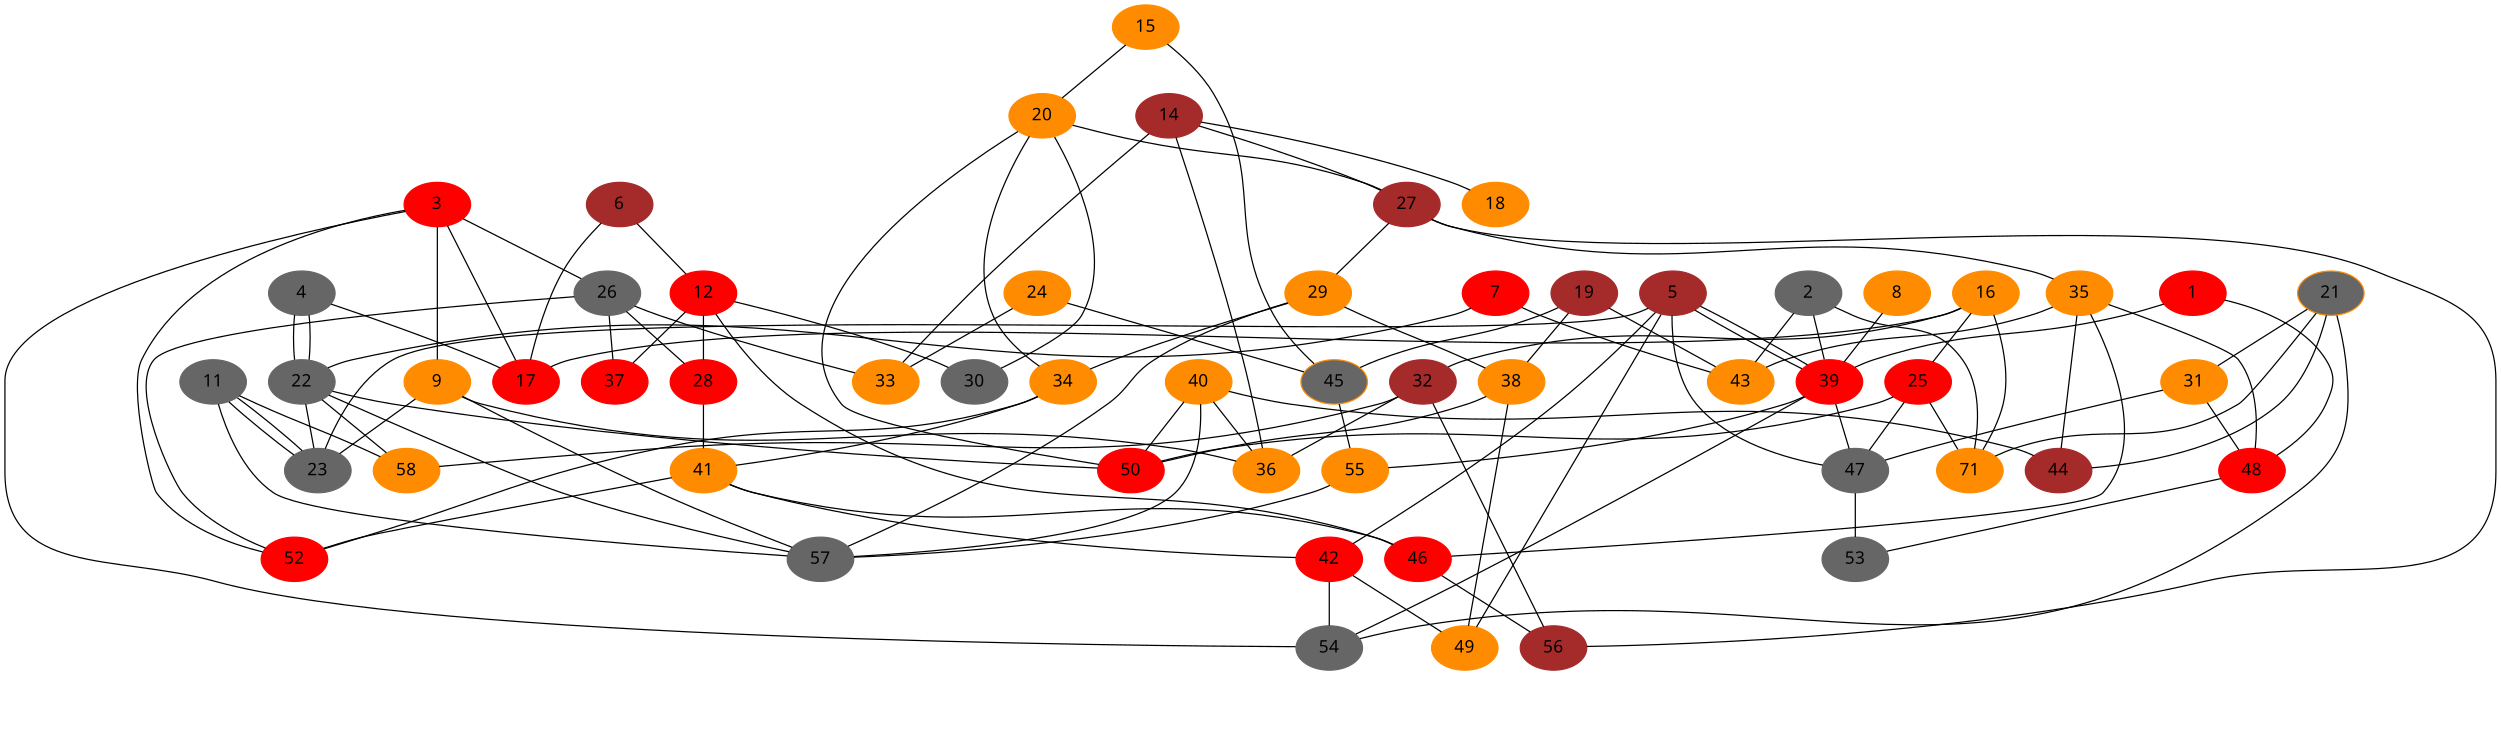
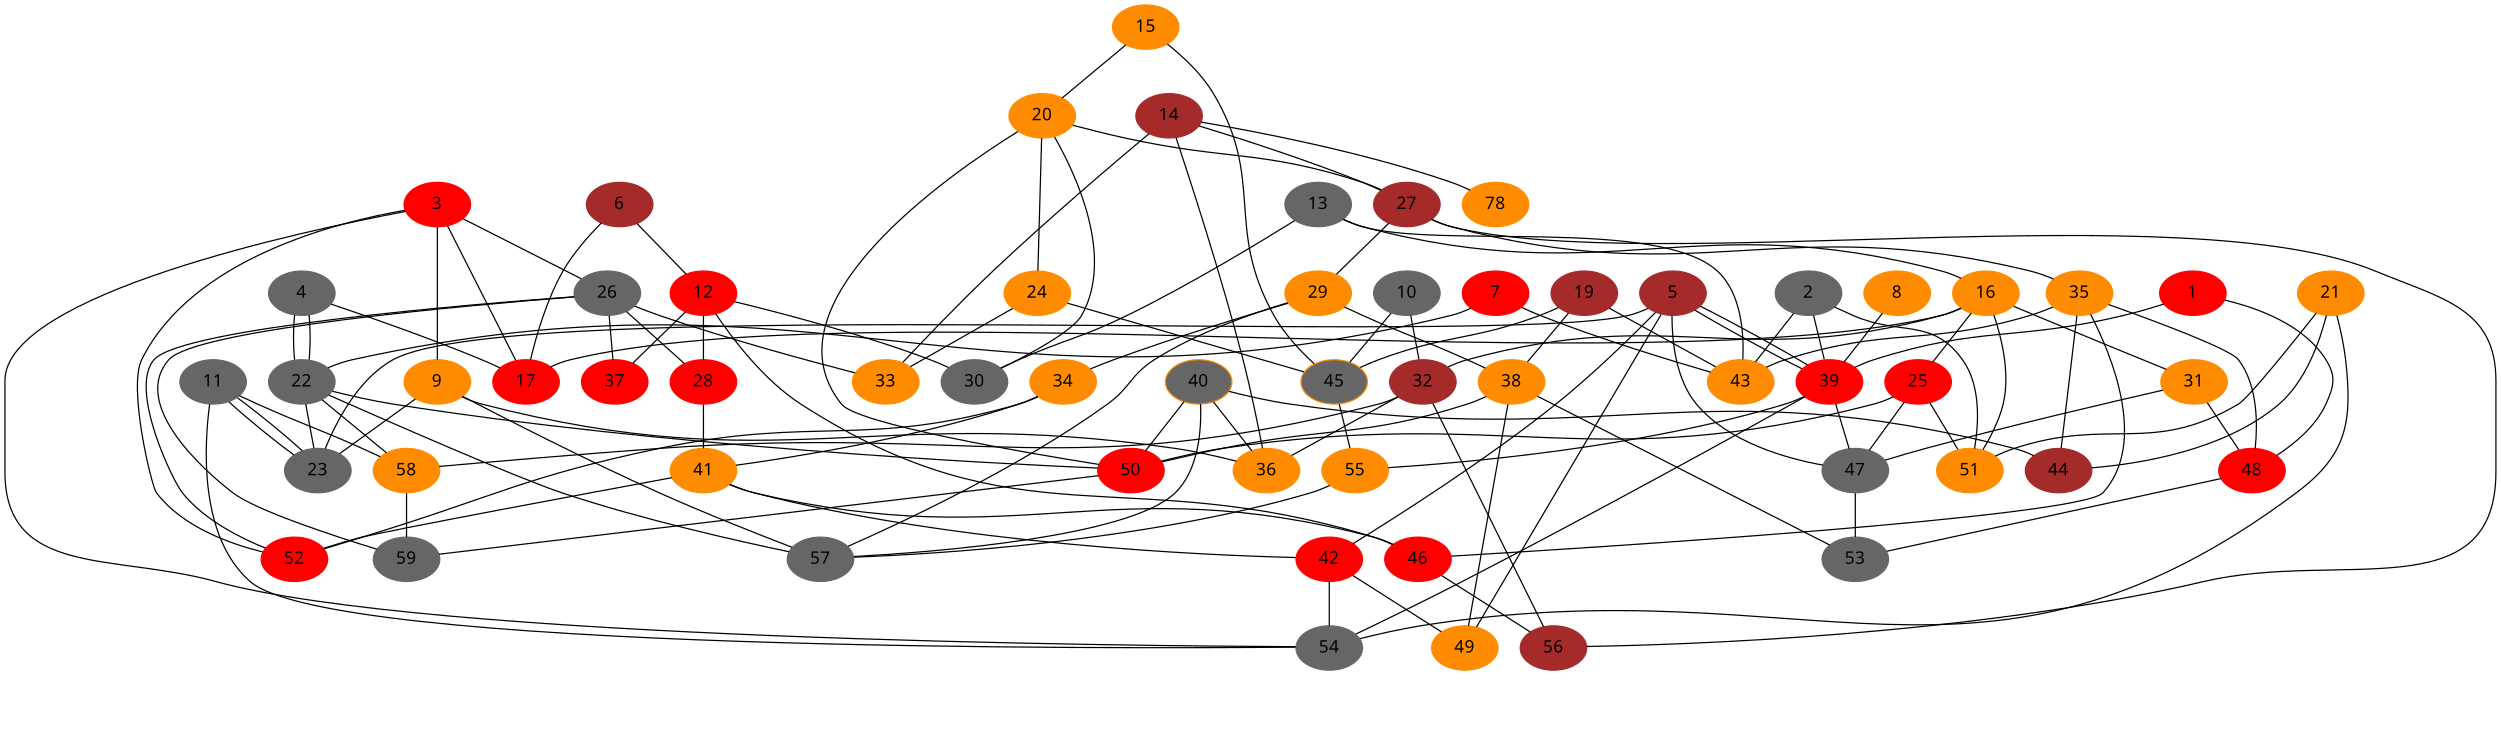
none -> (1318, 205)
(1496, 205) -> (1496, 205)
(985, 257) -> (1040, 204)
none -> (1407, 293)
(2331, 293) -> (2331, 293)
(2263, 338) -> (2090, 338)
(1199, 382) -> (1199, 382)
(1970, 471) -> (1970, 471)
none -> (1691, 474)
(476, 529) -> (676, 638)
none -> (407, 559)
